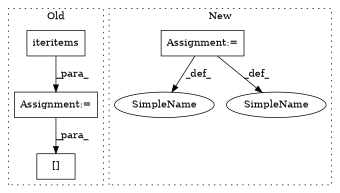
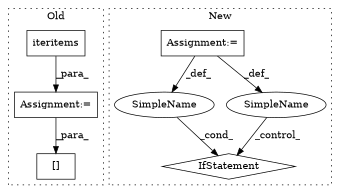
none -> (229, 166)
